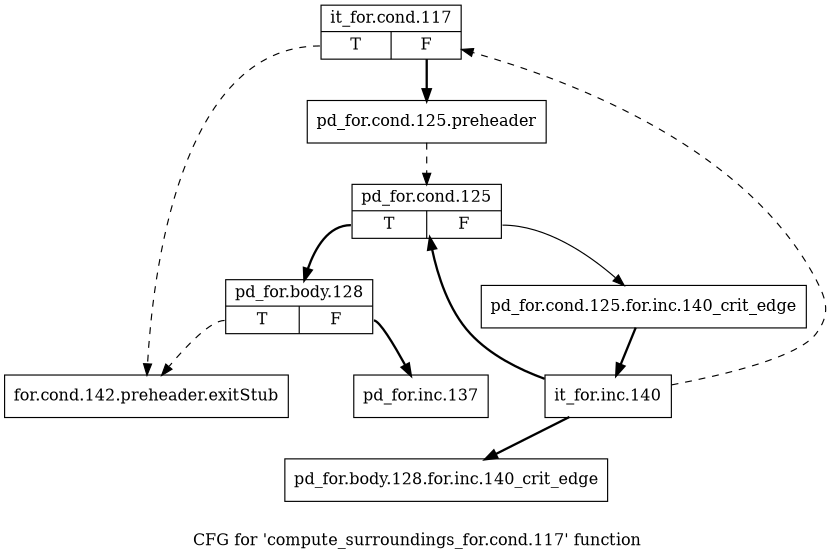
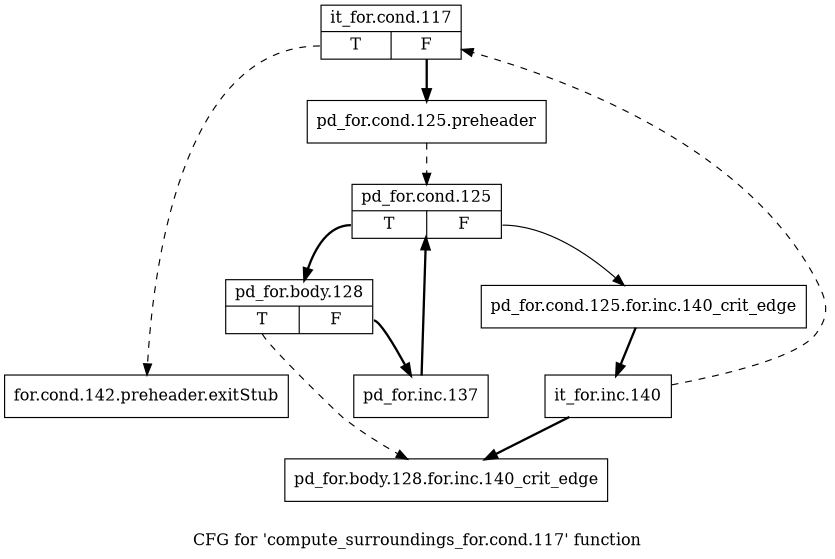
(468, 331) -> (424, 313)
(194, 339) -> (324, 400)
